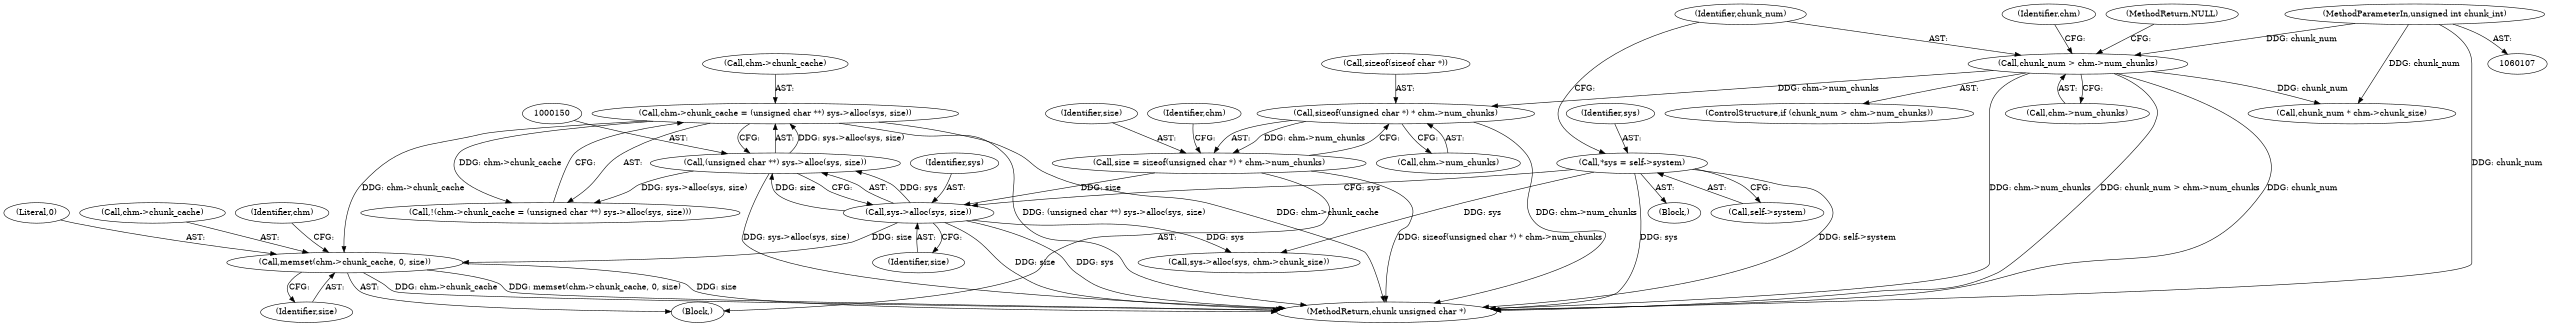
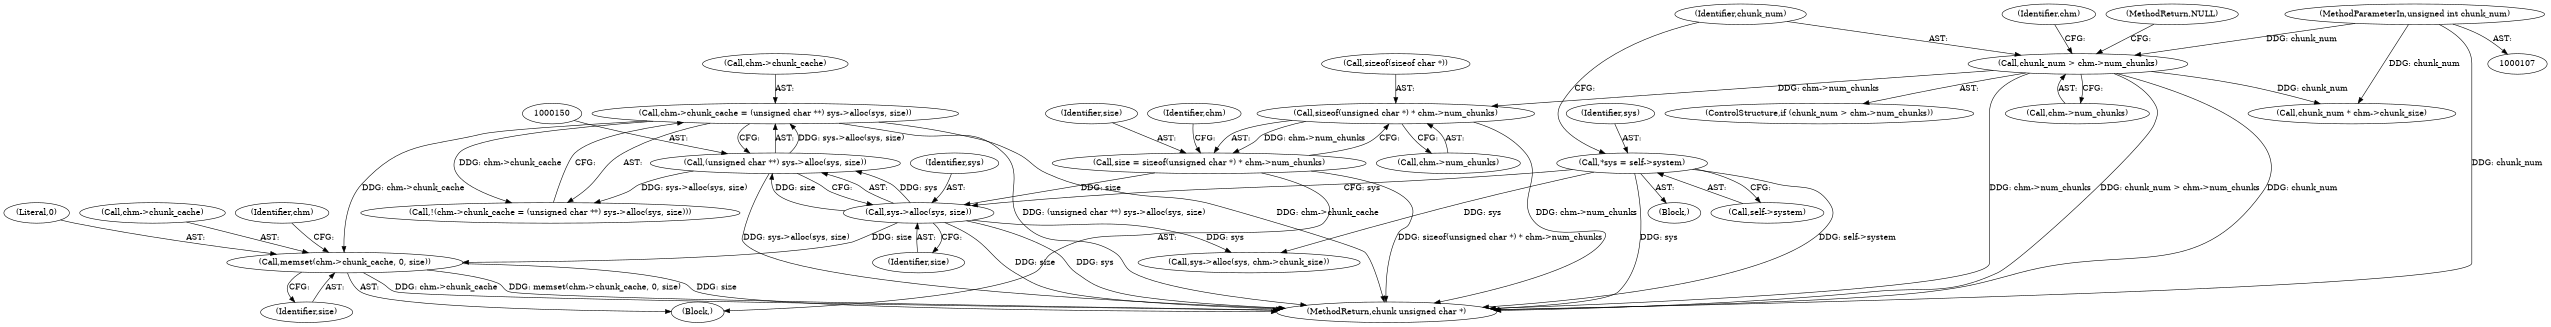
(2415, 14) -> (2415, 14)
(2517, 64) -> (2517, 64)
